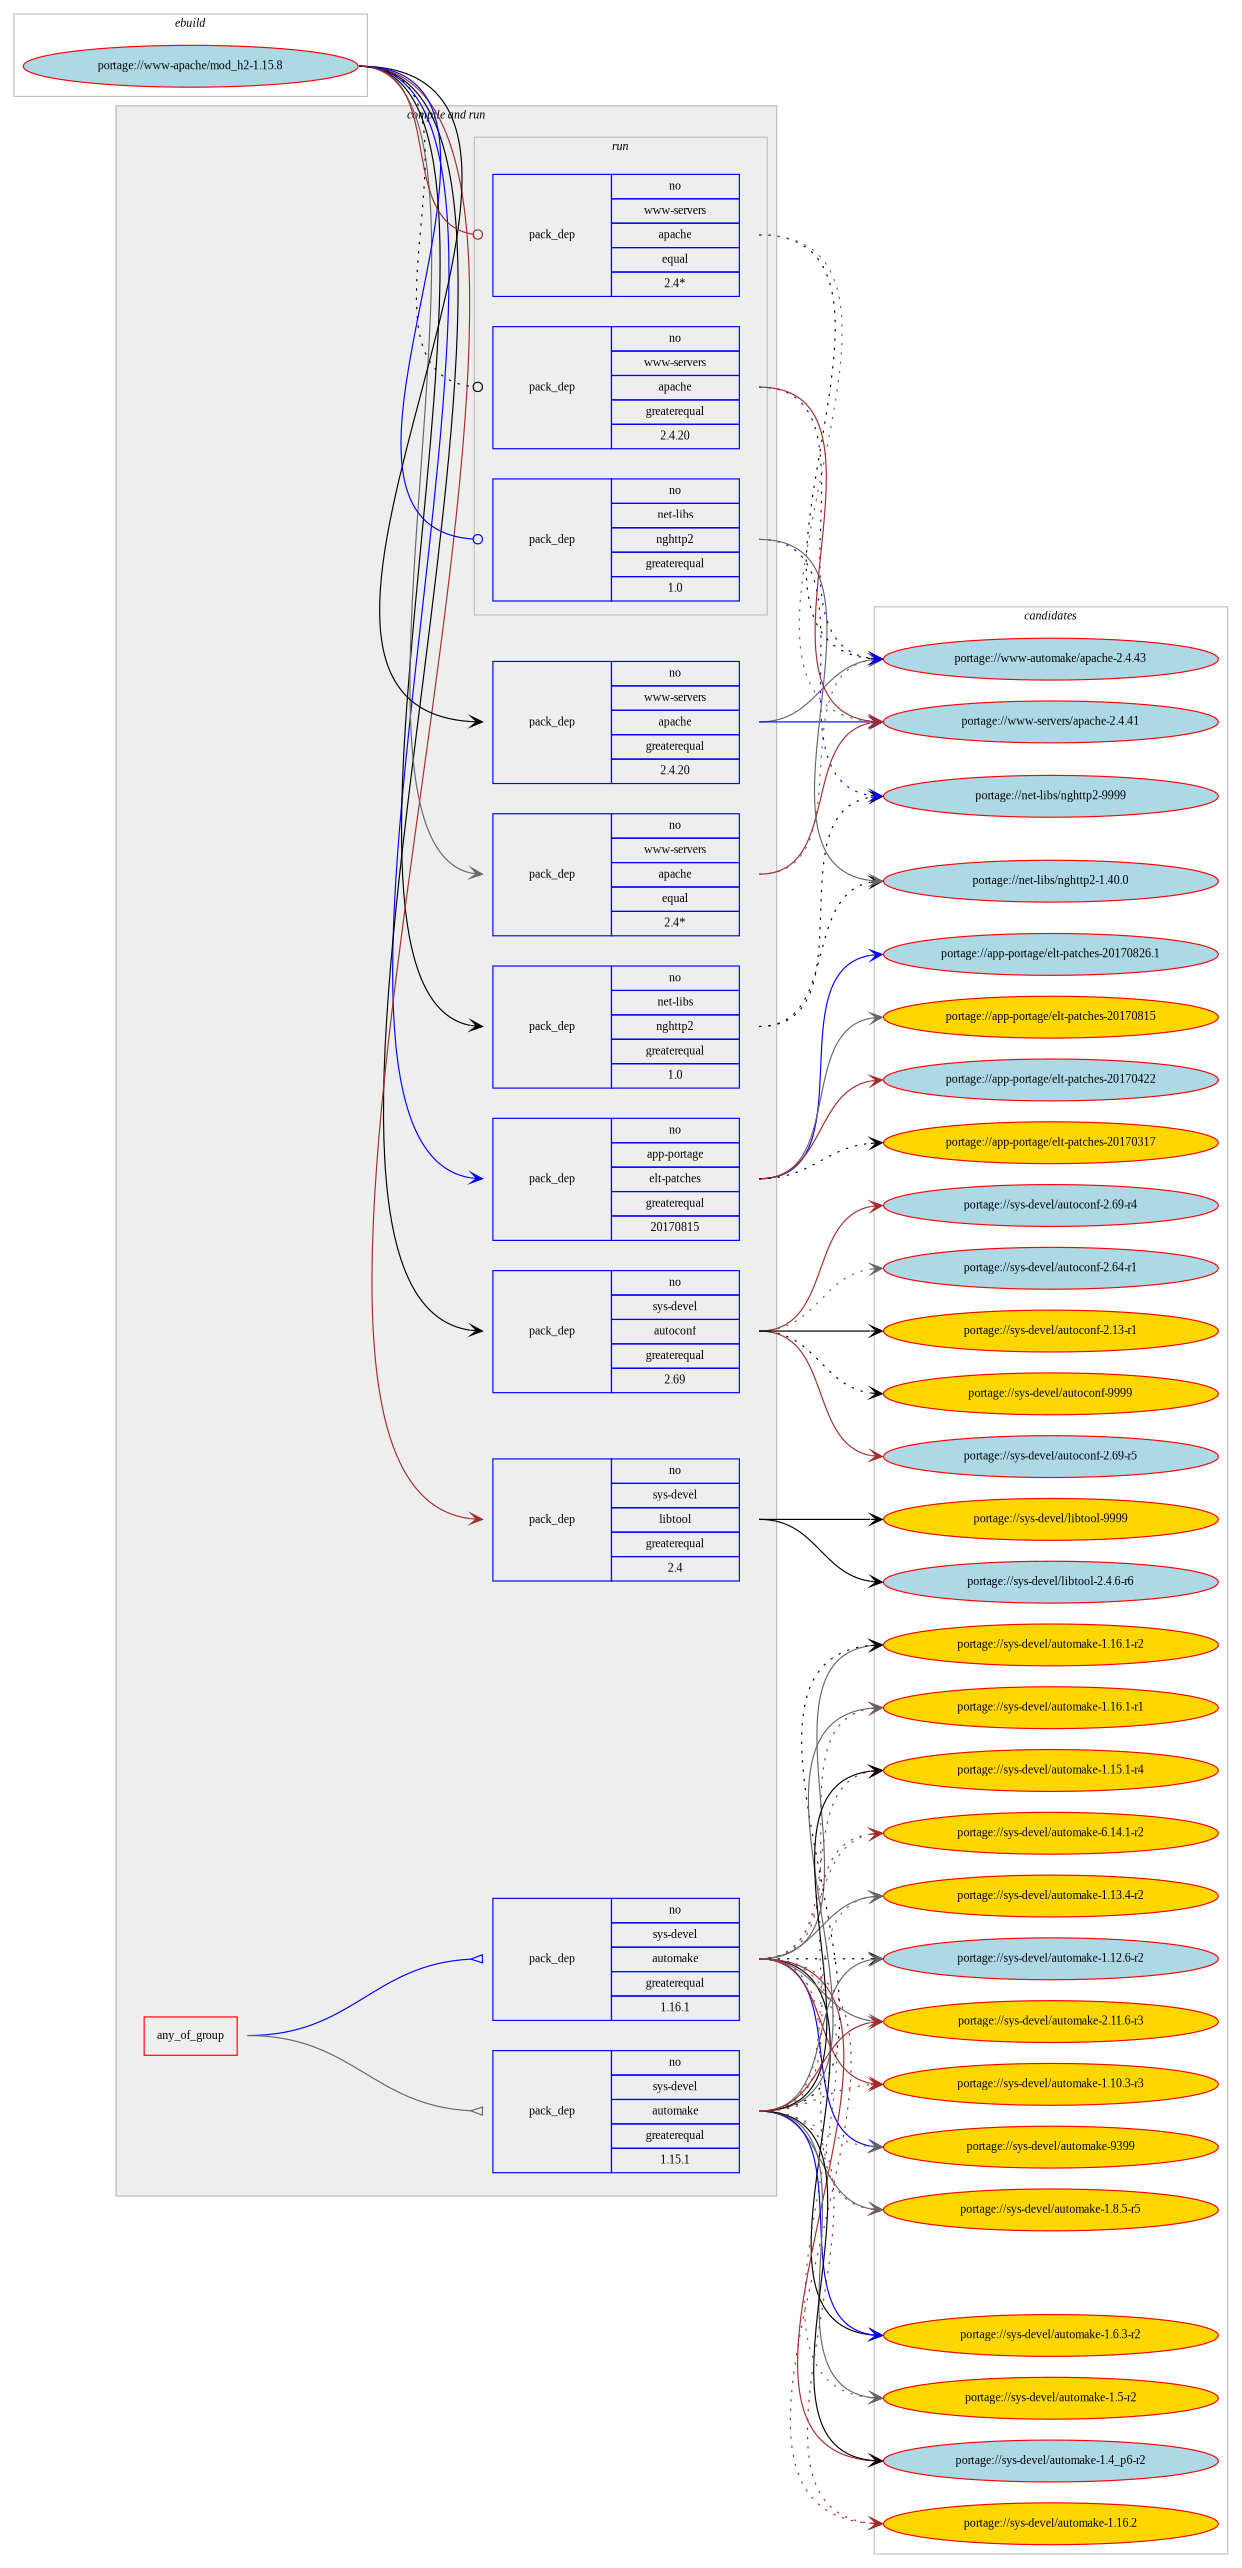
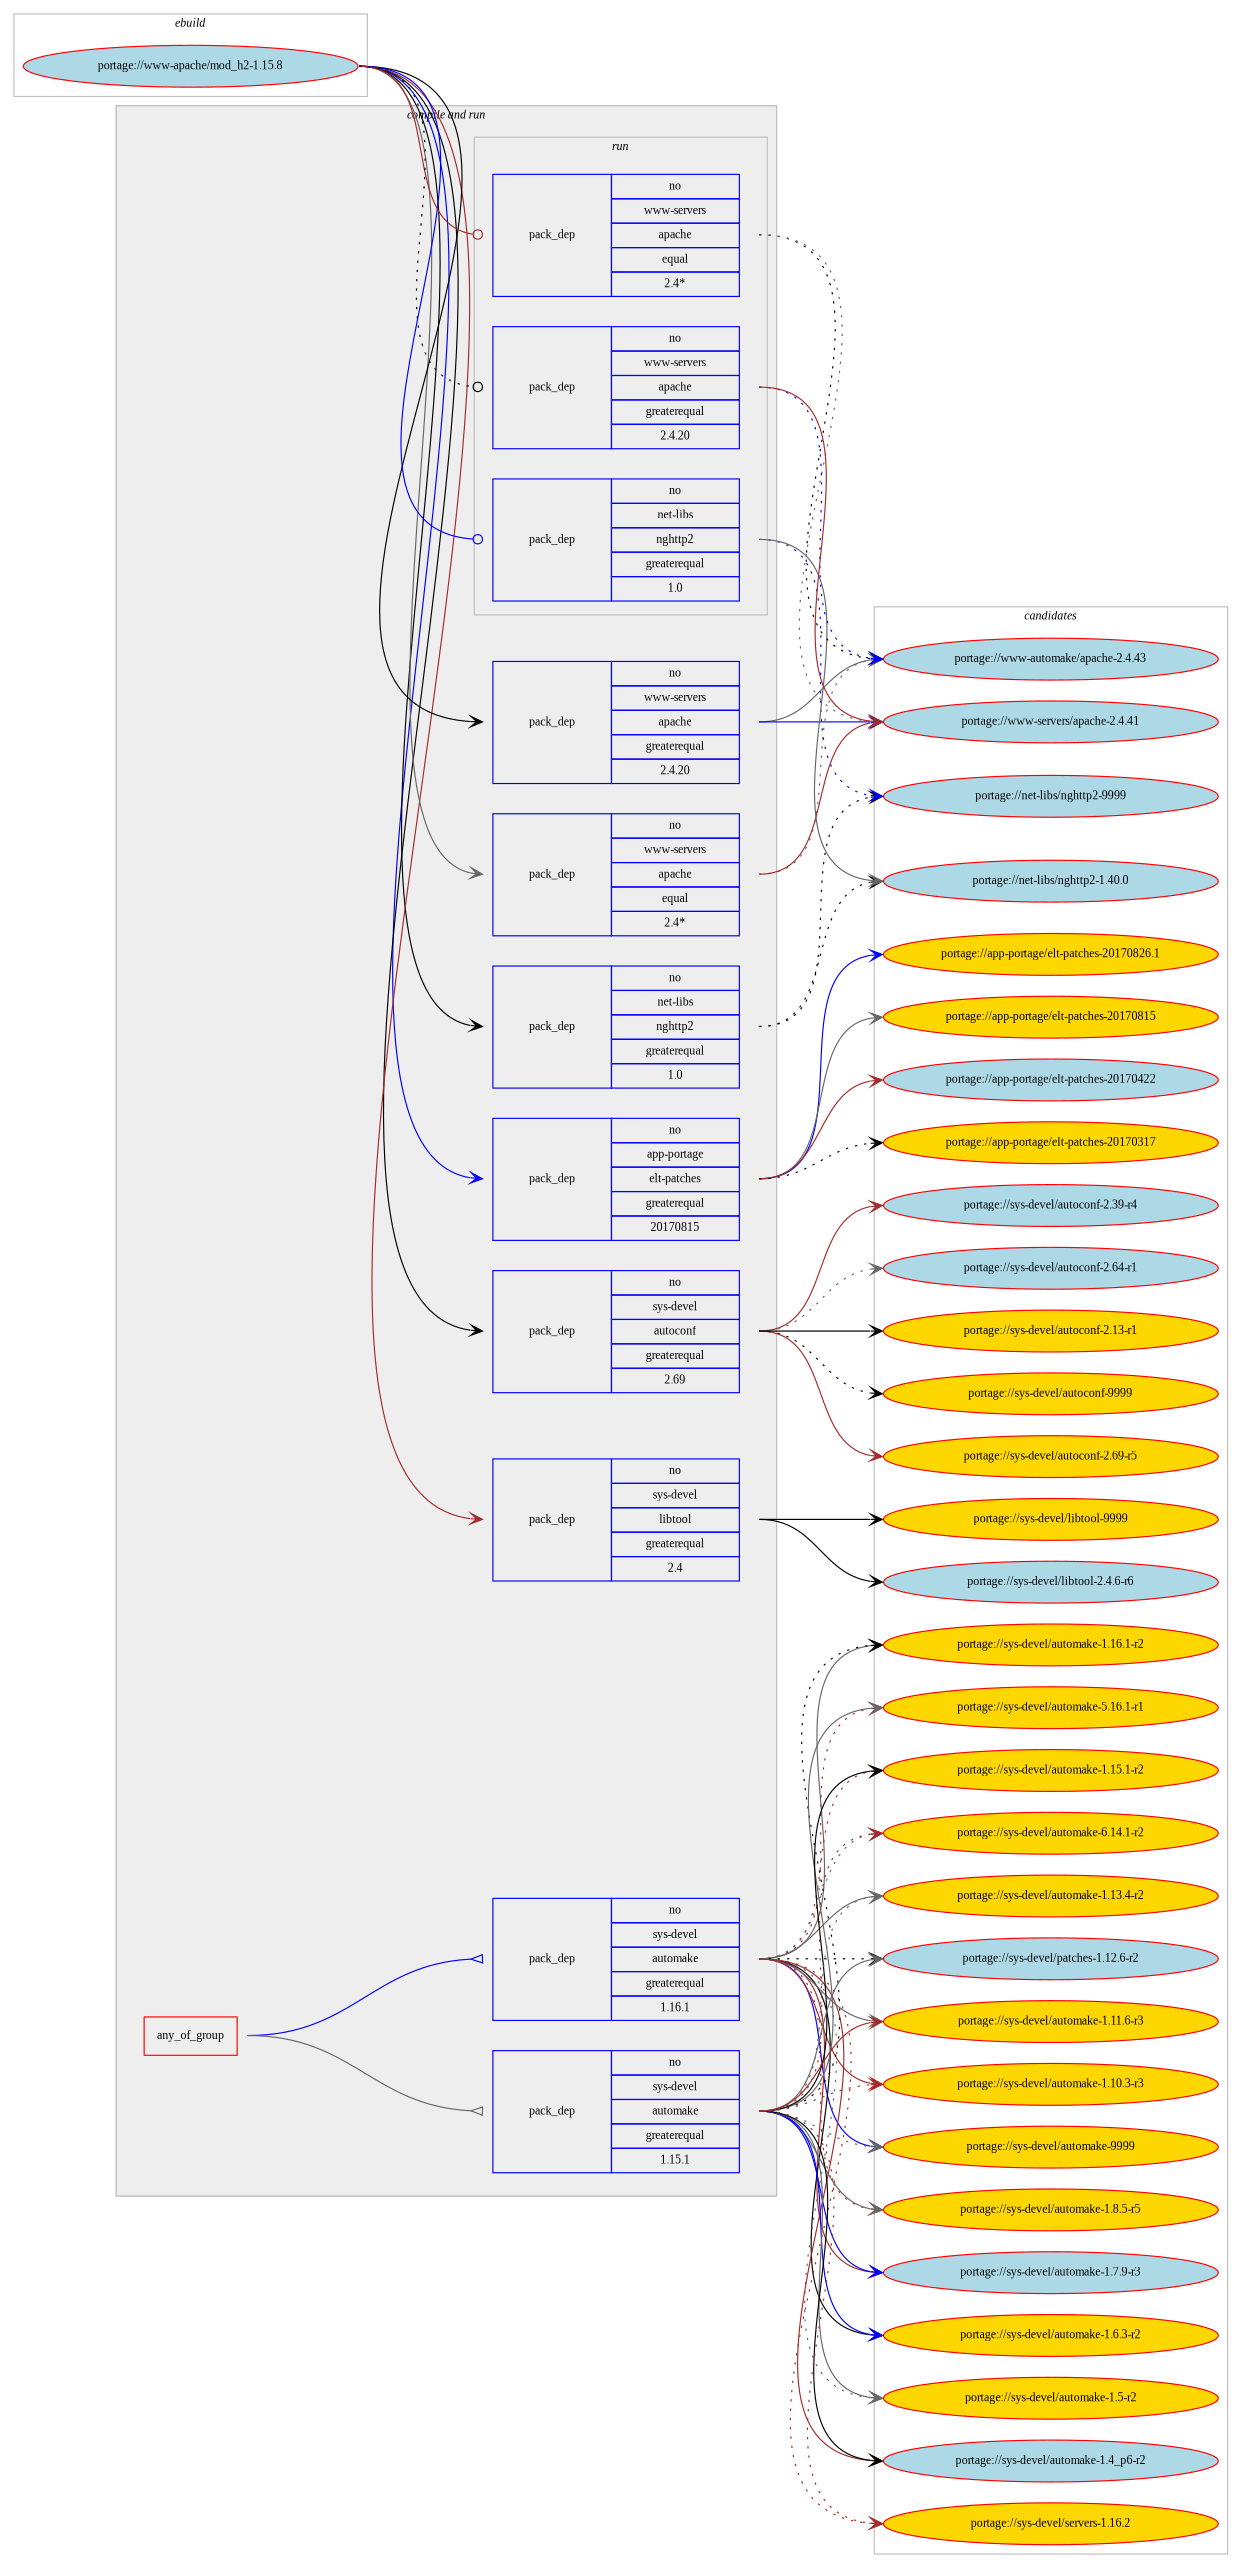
(1051, 954) -> (1051, 954)
(1051, 1206) -> (1051, 1206)
(1051, 1457) -> (1051, 1457)
(1051, 1708) -> (1051, 1708)
(1051, 1770) -> (1051, 1770)
(1051, 1959) -> (1051, 1959)
(1051, 2022) -> (1051, 2022)
(1051, 2147) -> (1051, 2147)
none -> (1051, 2273)
(1051, 2524) -> (1051, 2524)
